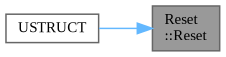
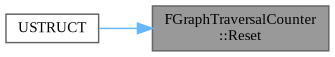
(186, 28) -> (241, 28)
